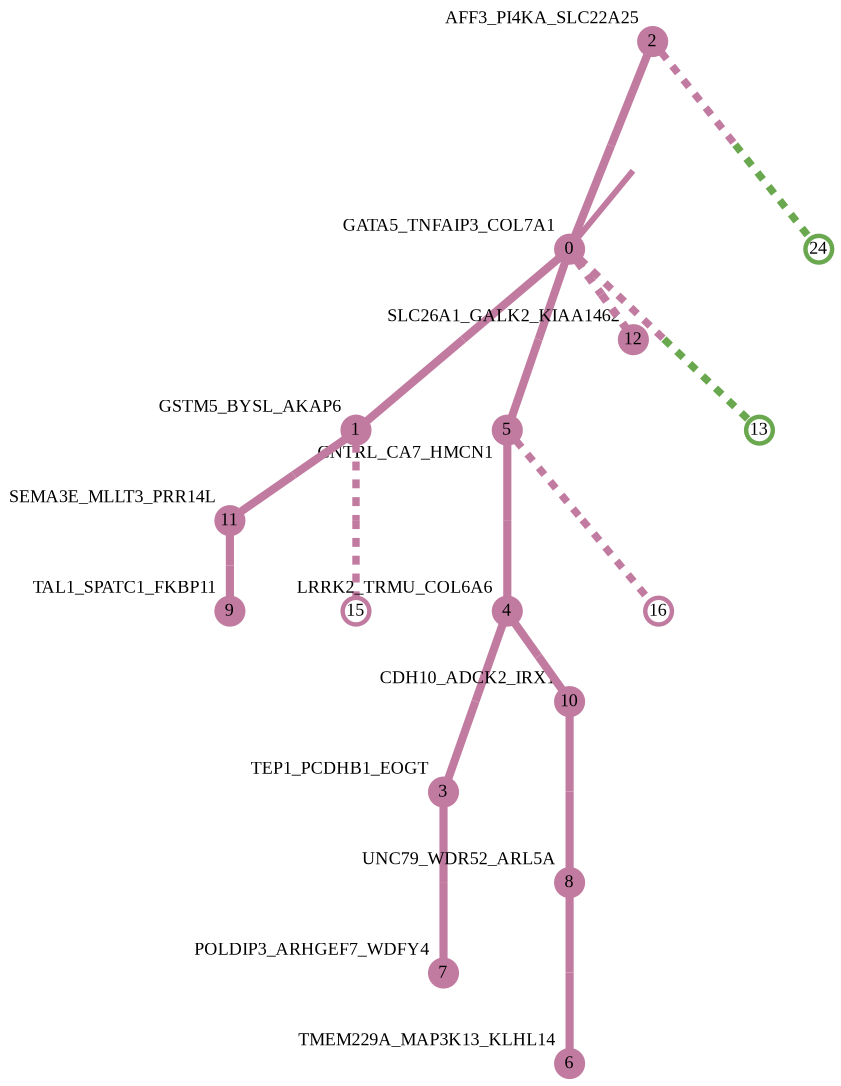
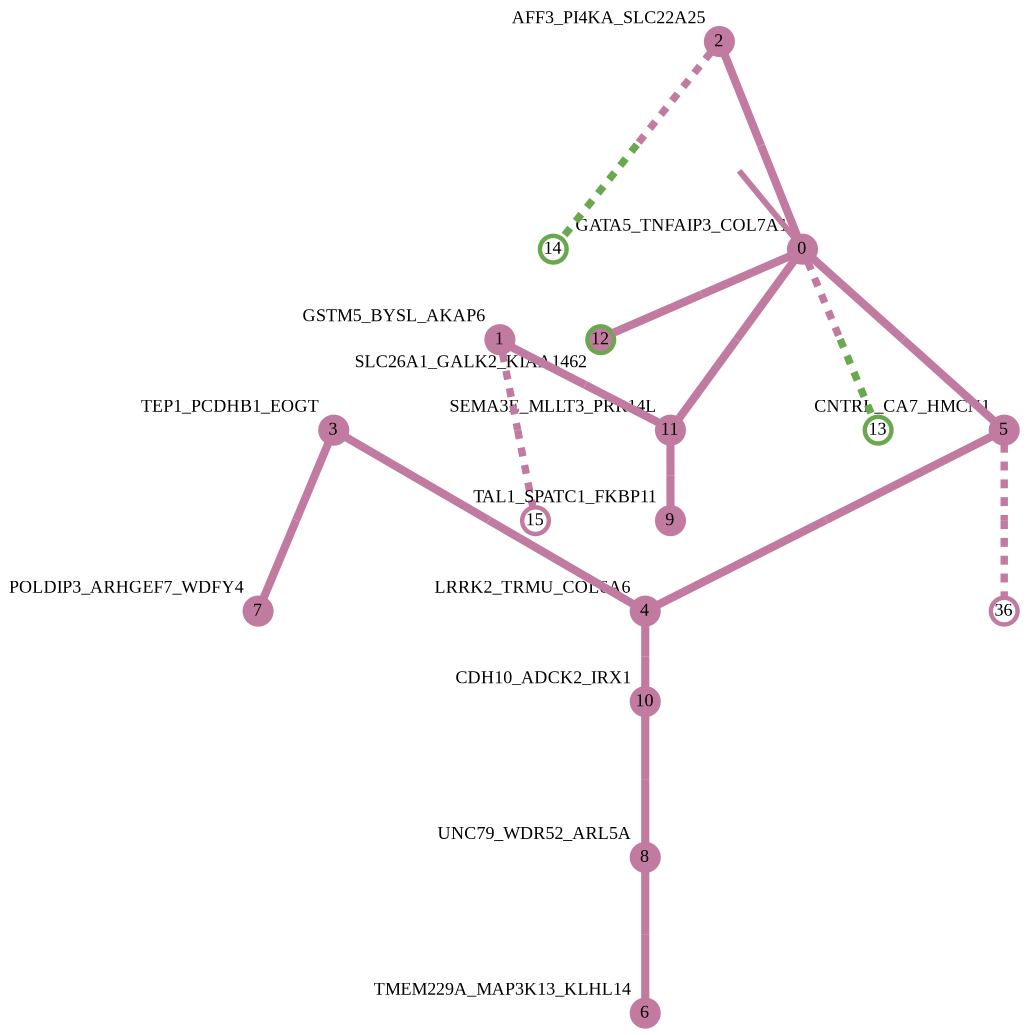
(819, 249) -> (553, 249)
(601, 294) -> (702, 294)
(463, 340) -> (736, 340)
(633, 340) -> (601, 340)
(659, 611) -> (1004, 611)
(475, 701) -> (489, 520)
